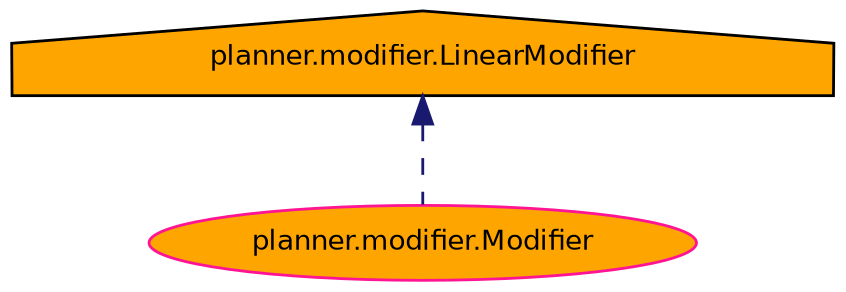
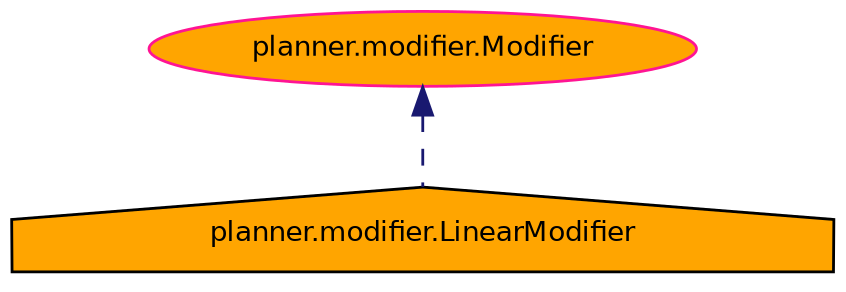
(423, 165) -> (423, 151)
